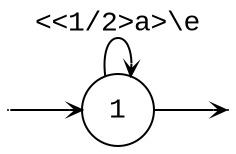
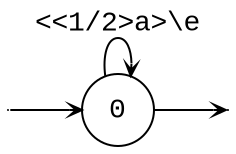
(118, 110) -> (118, 110)
